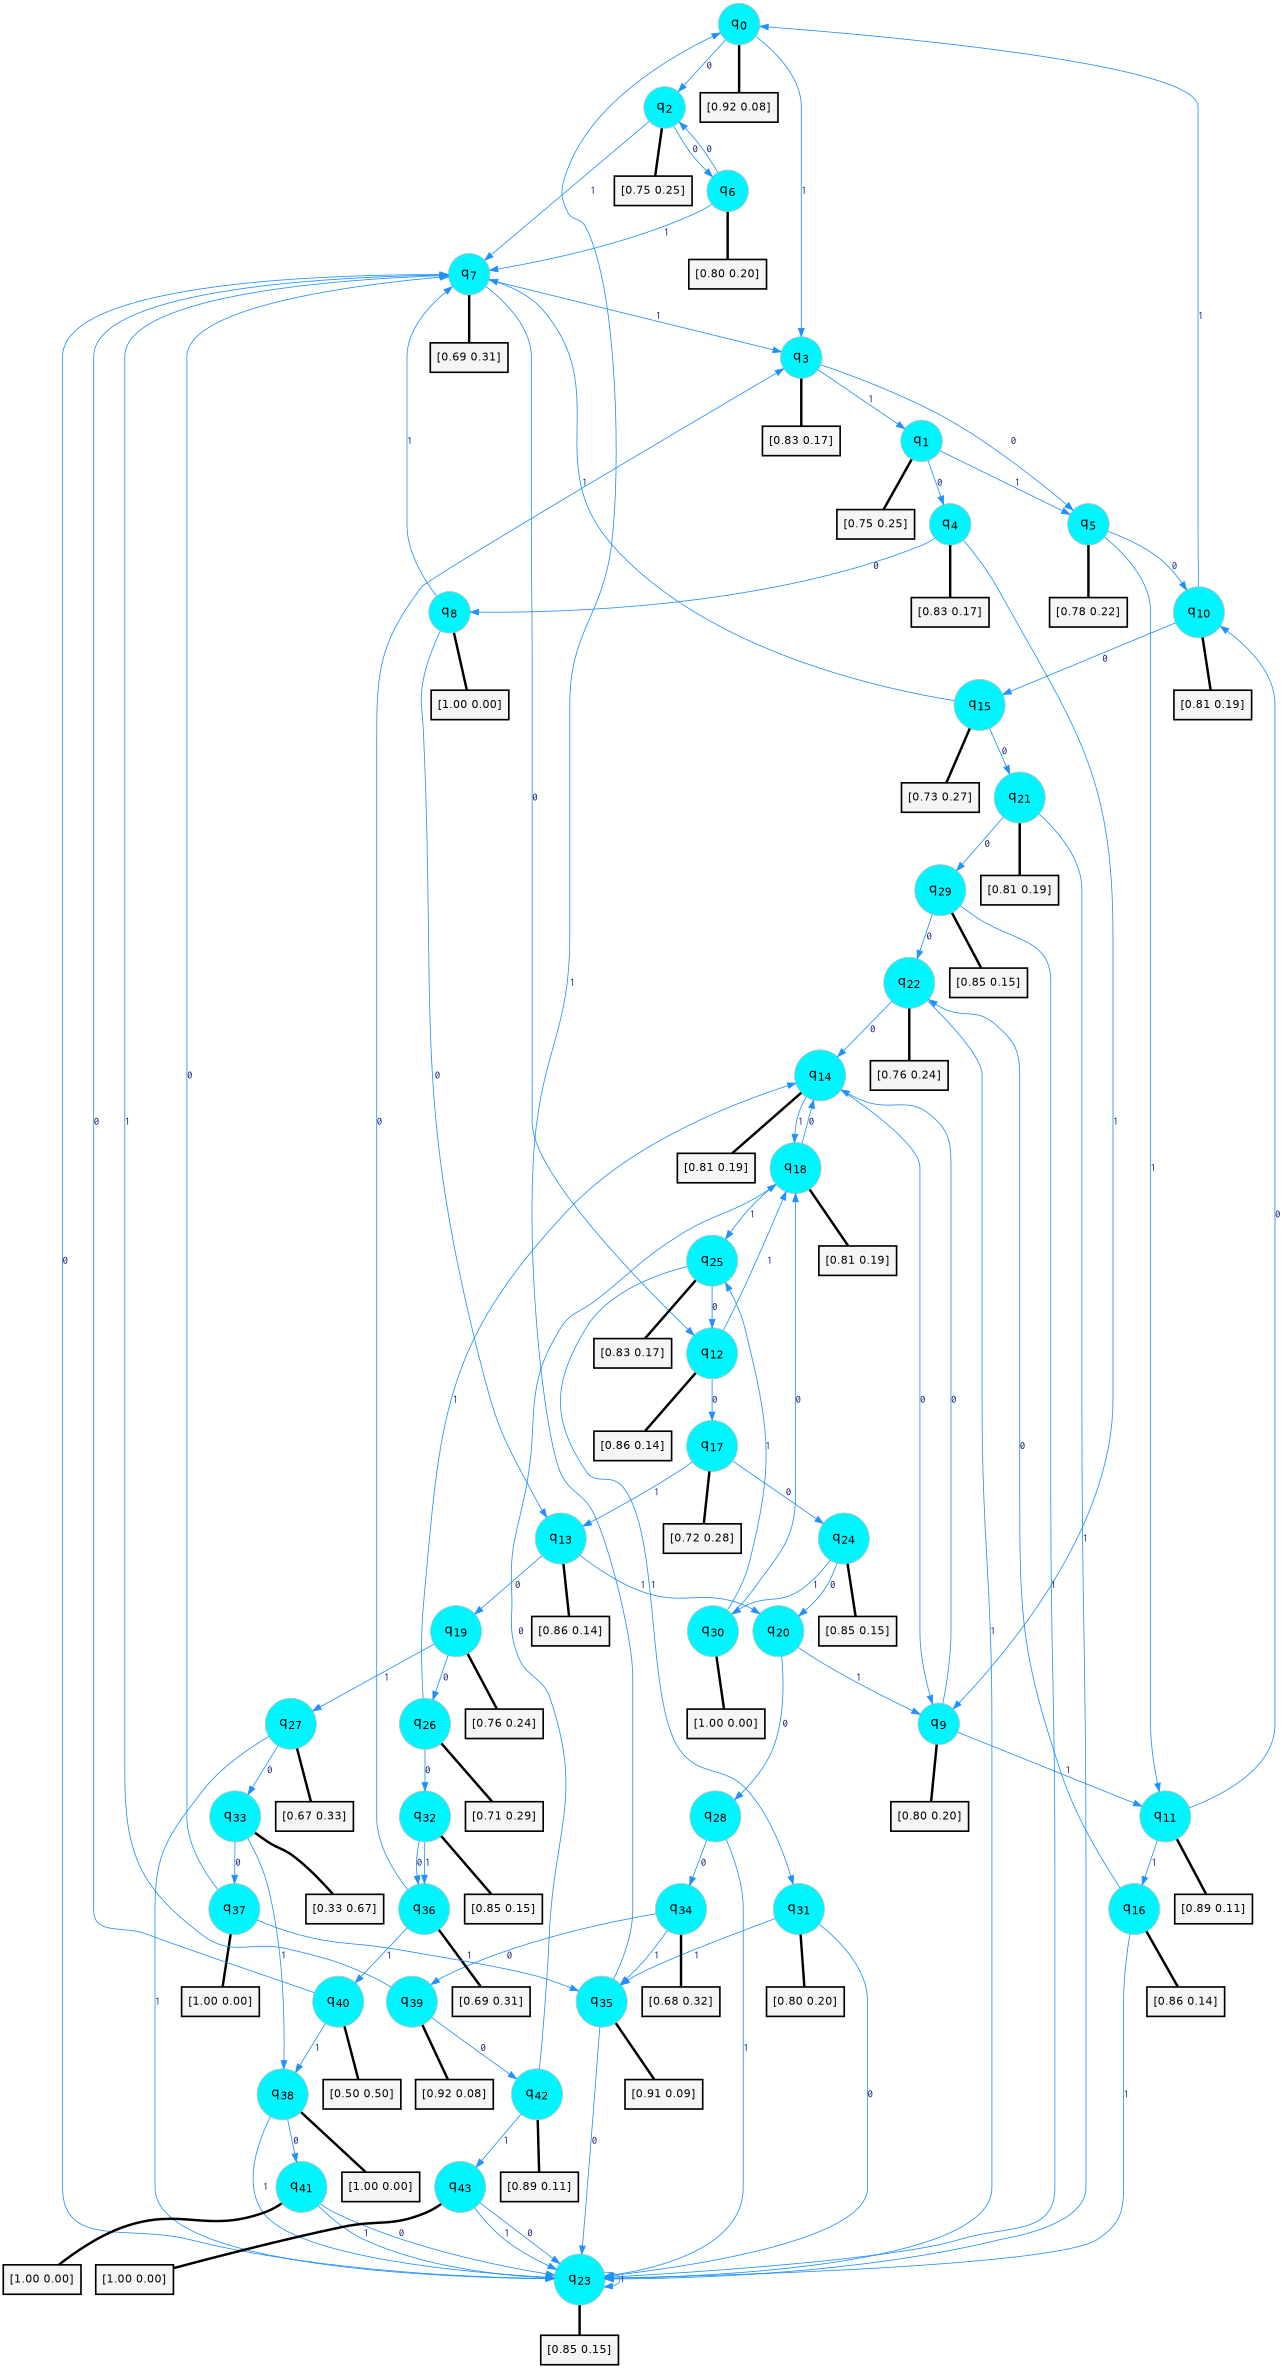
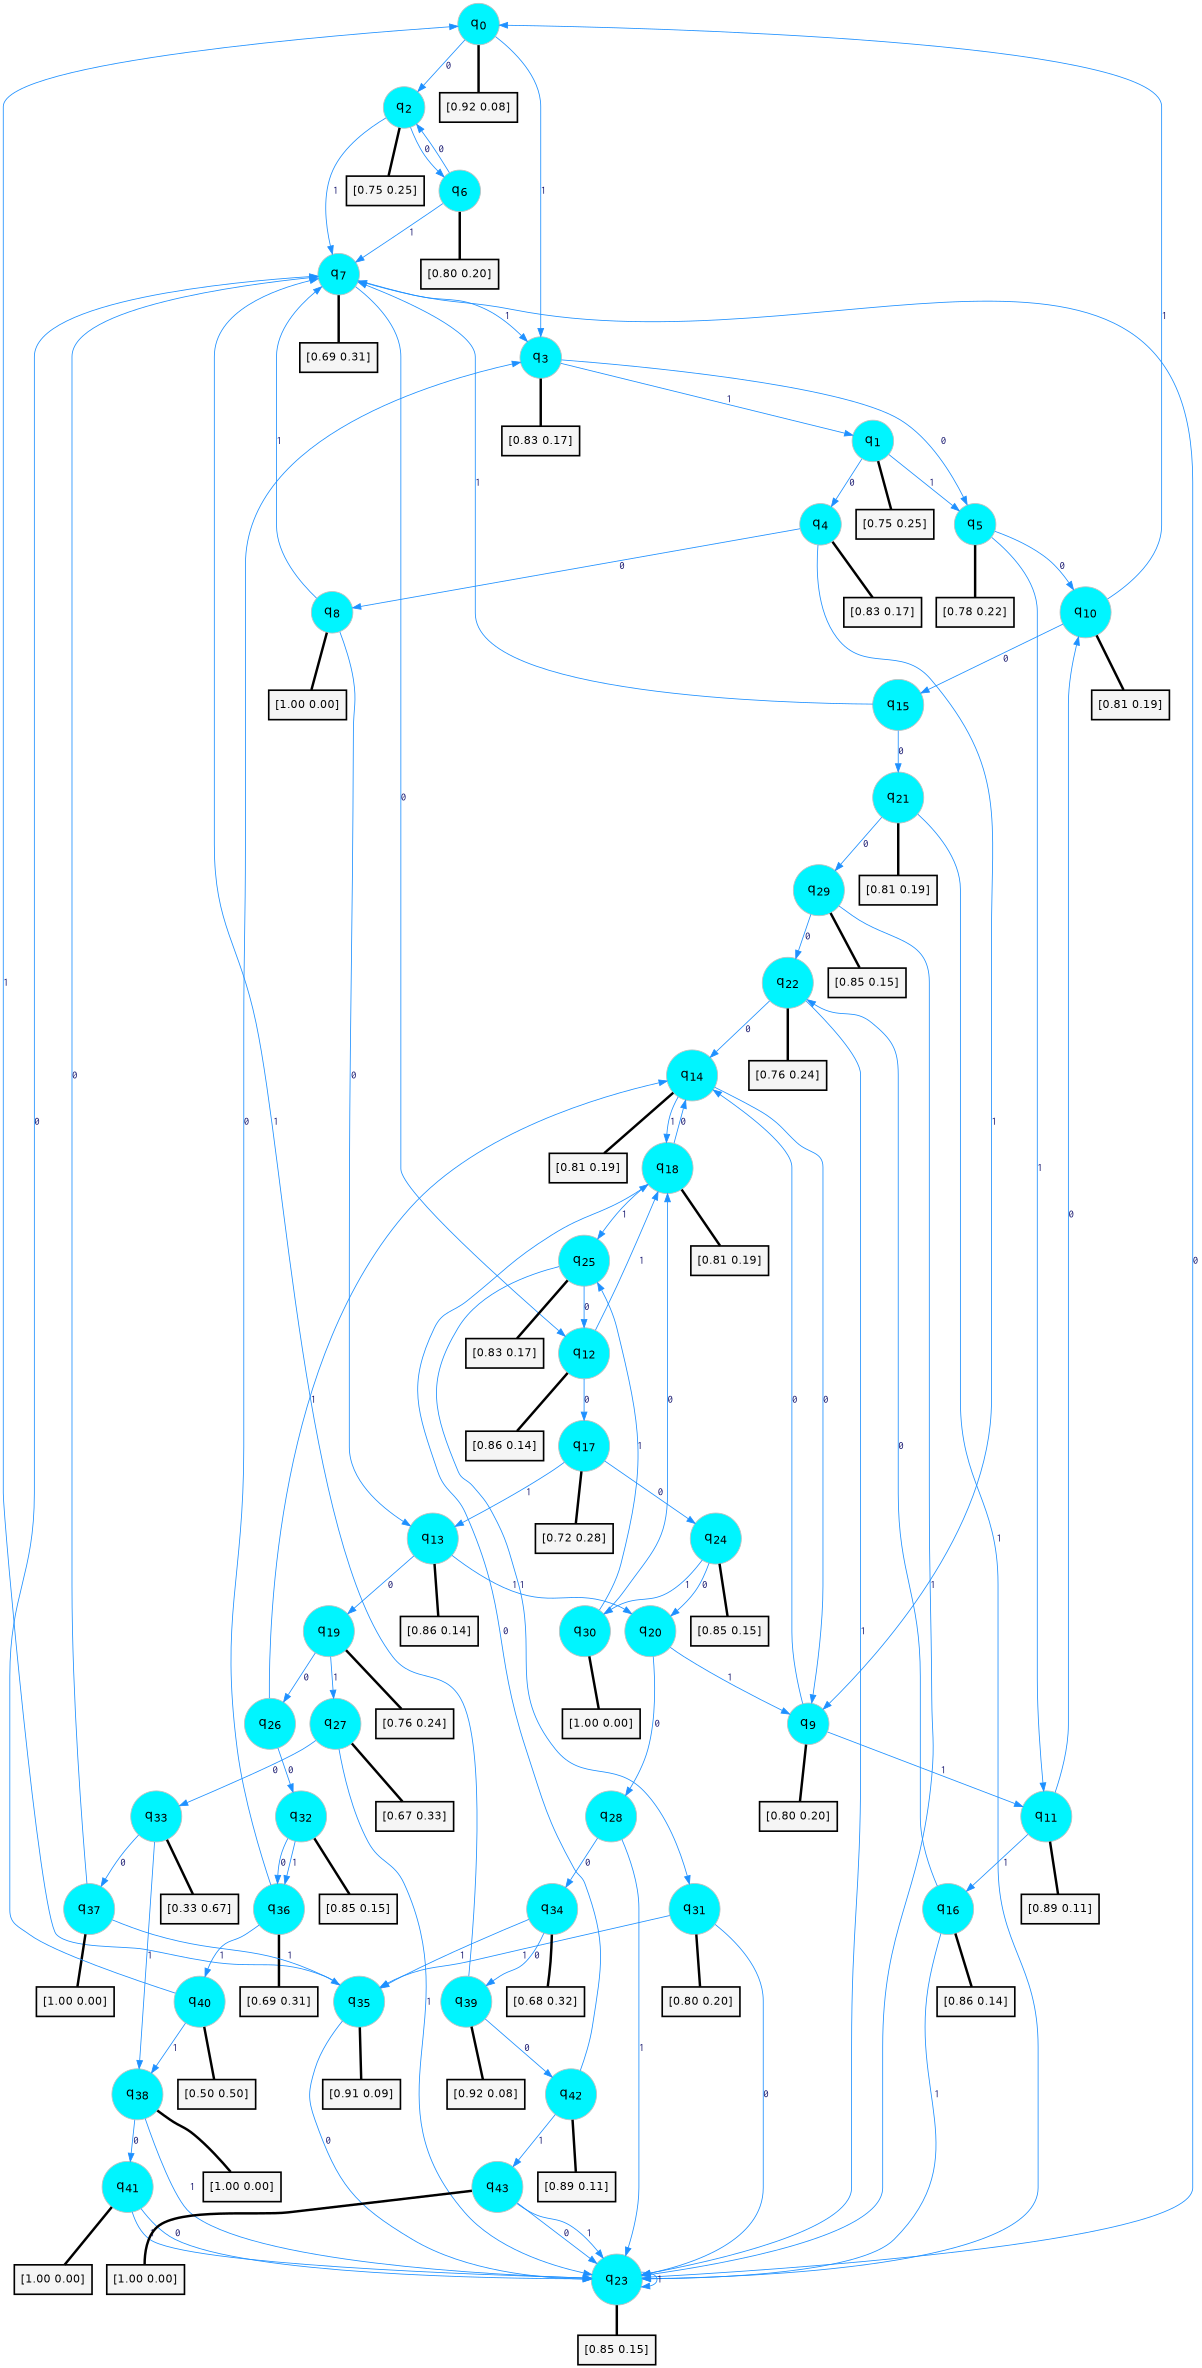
(940, 798) -> none
(504, 1816) -> none
